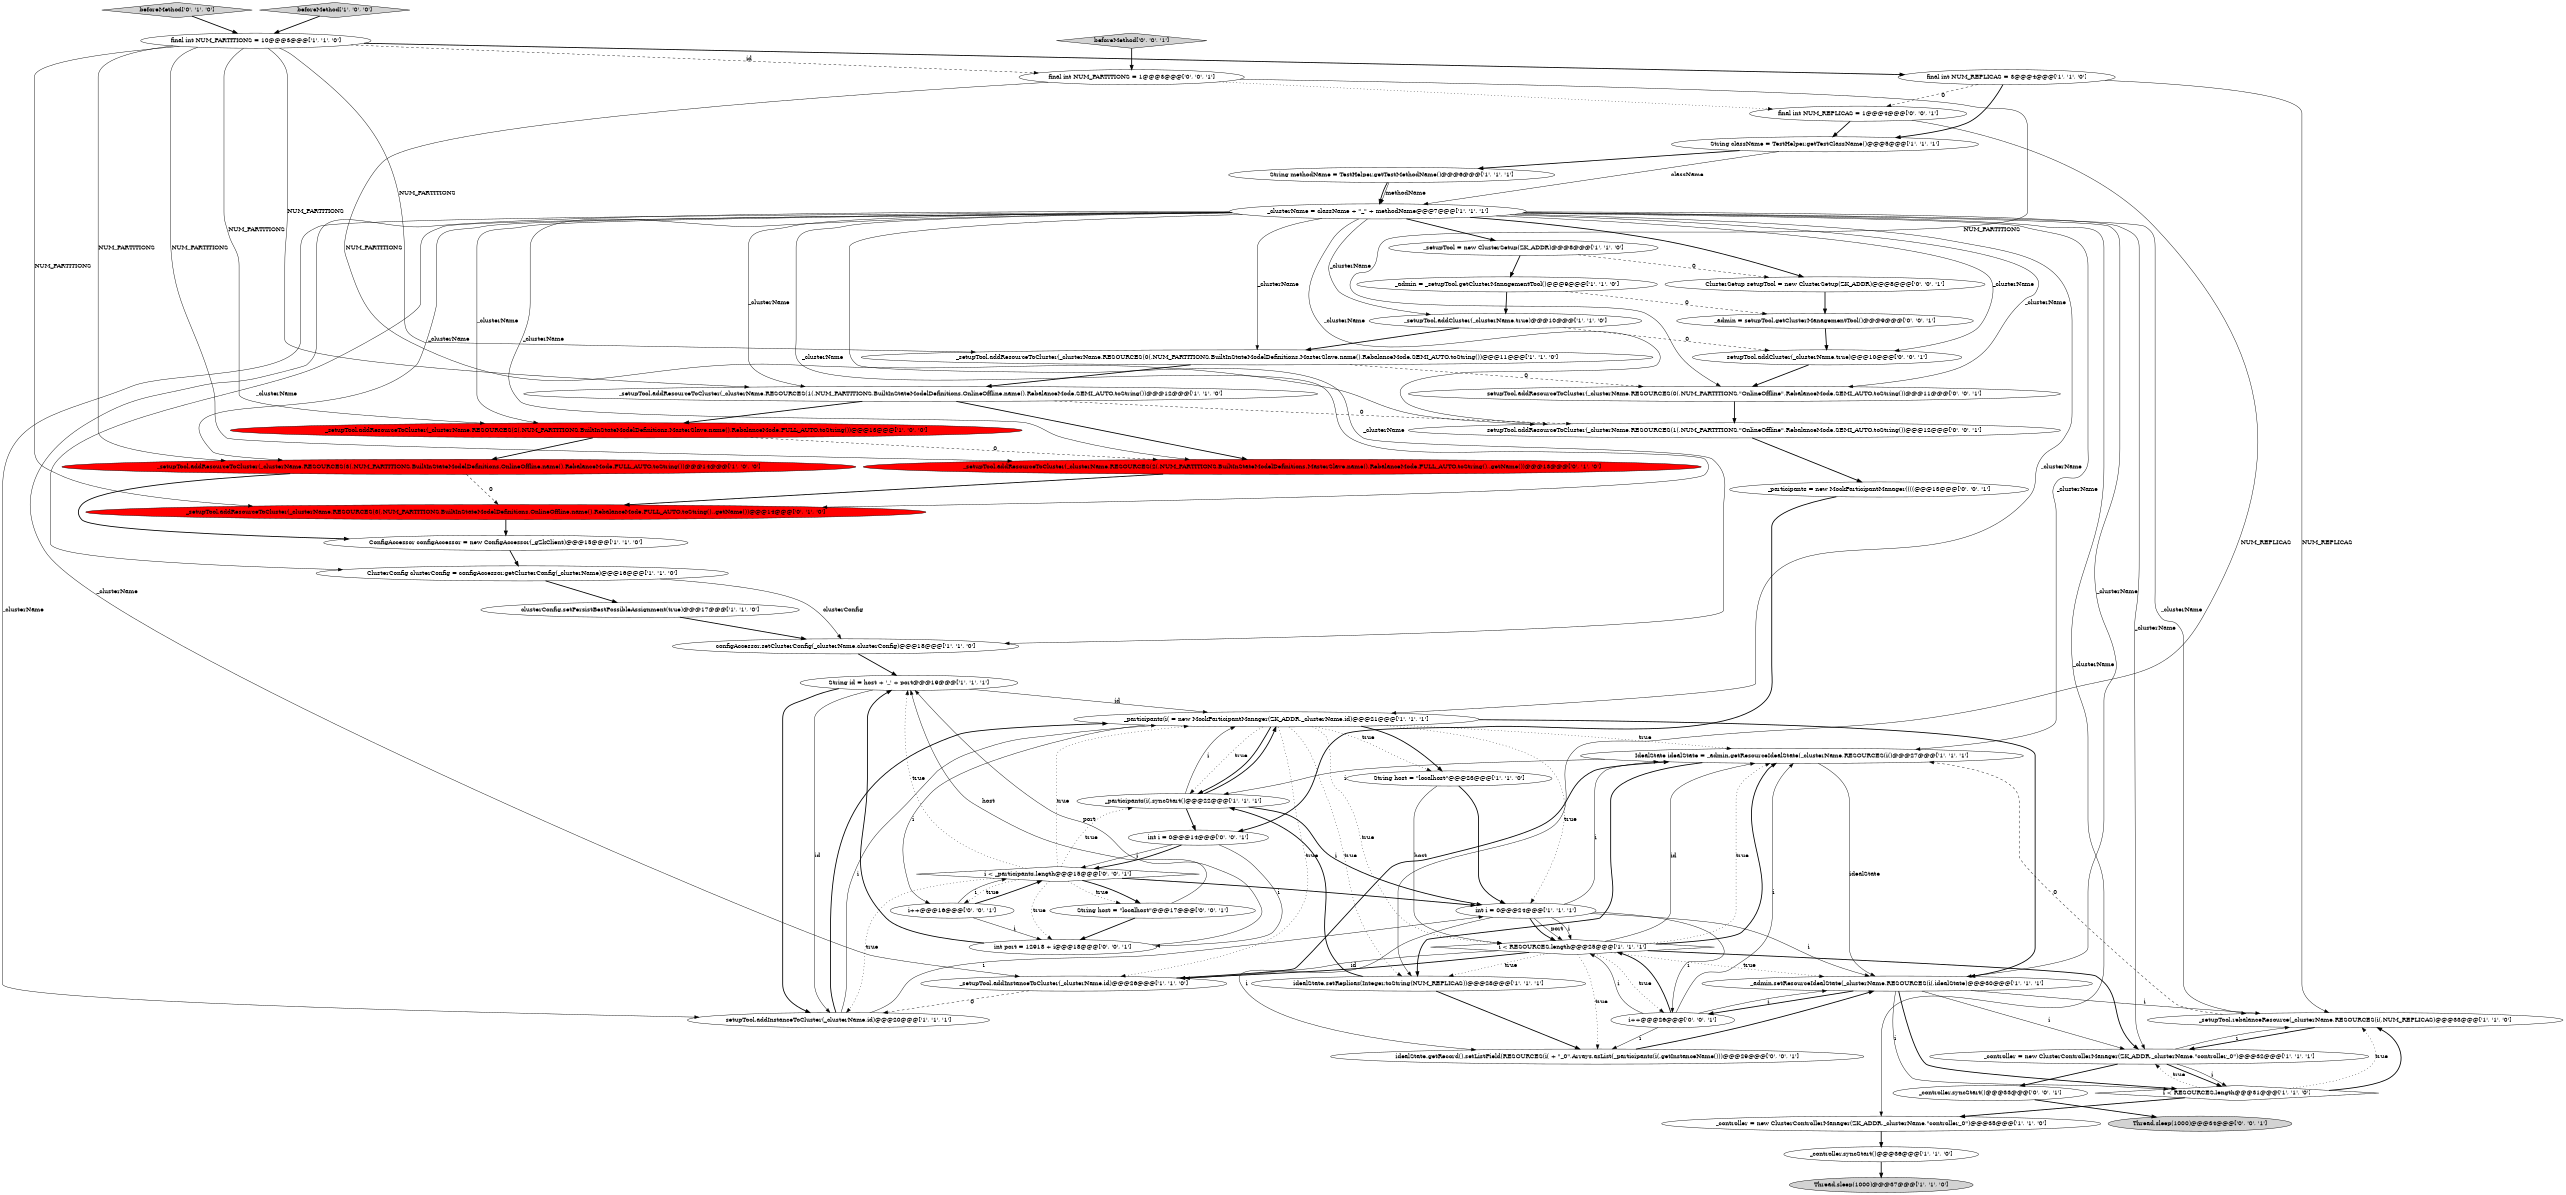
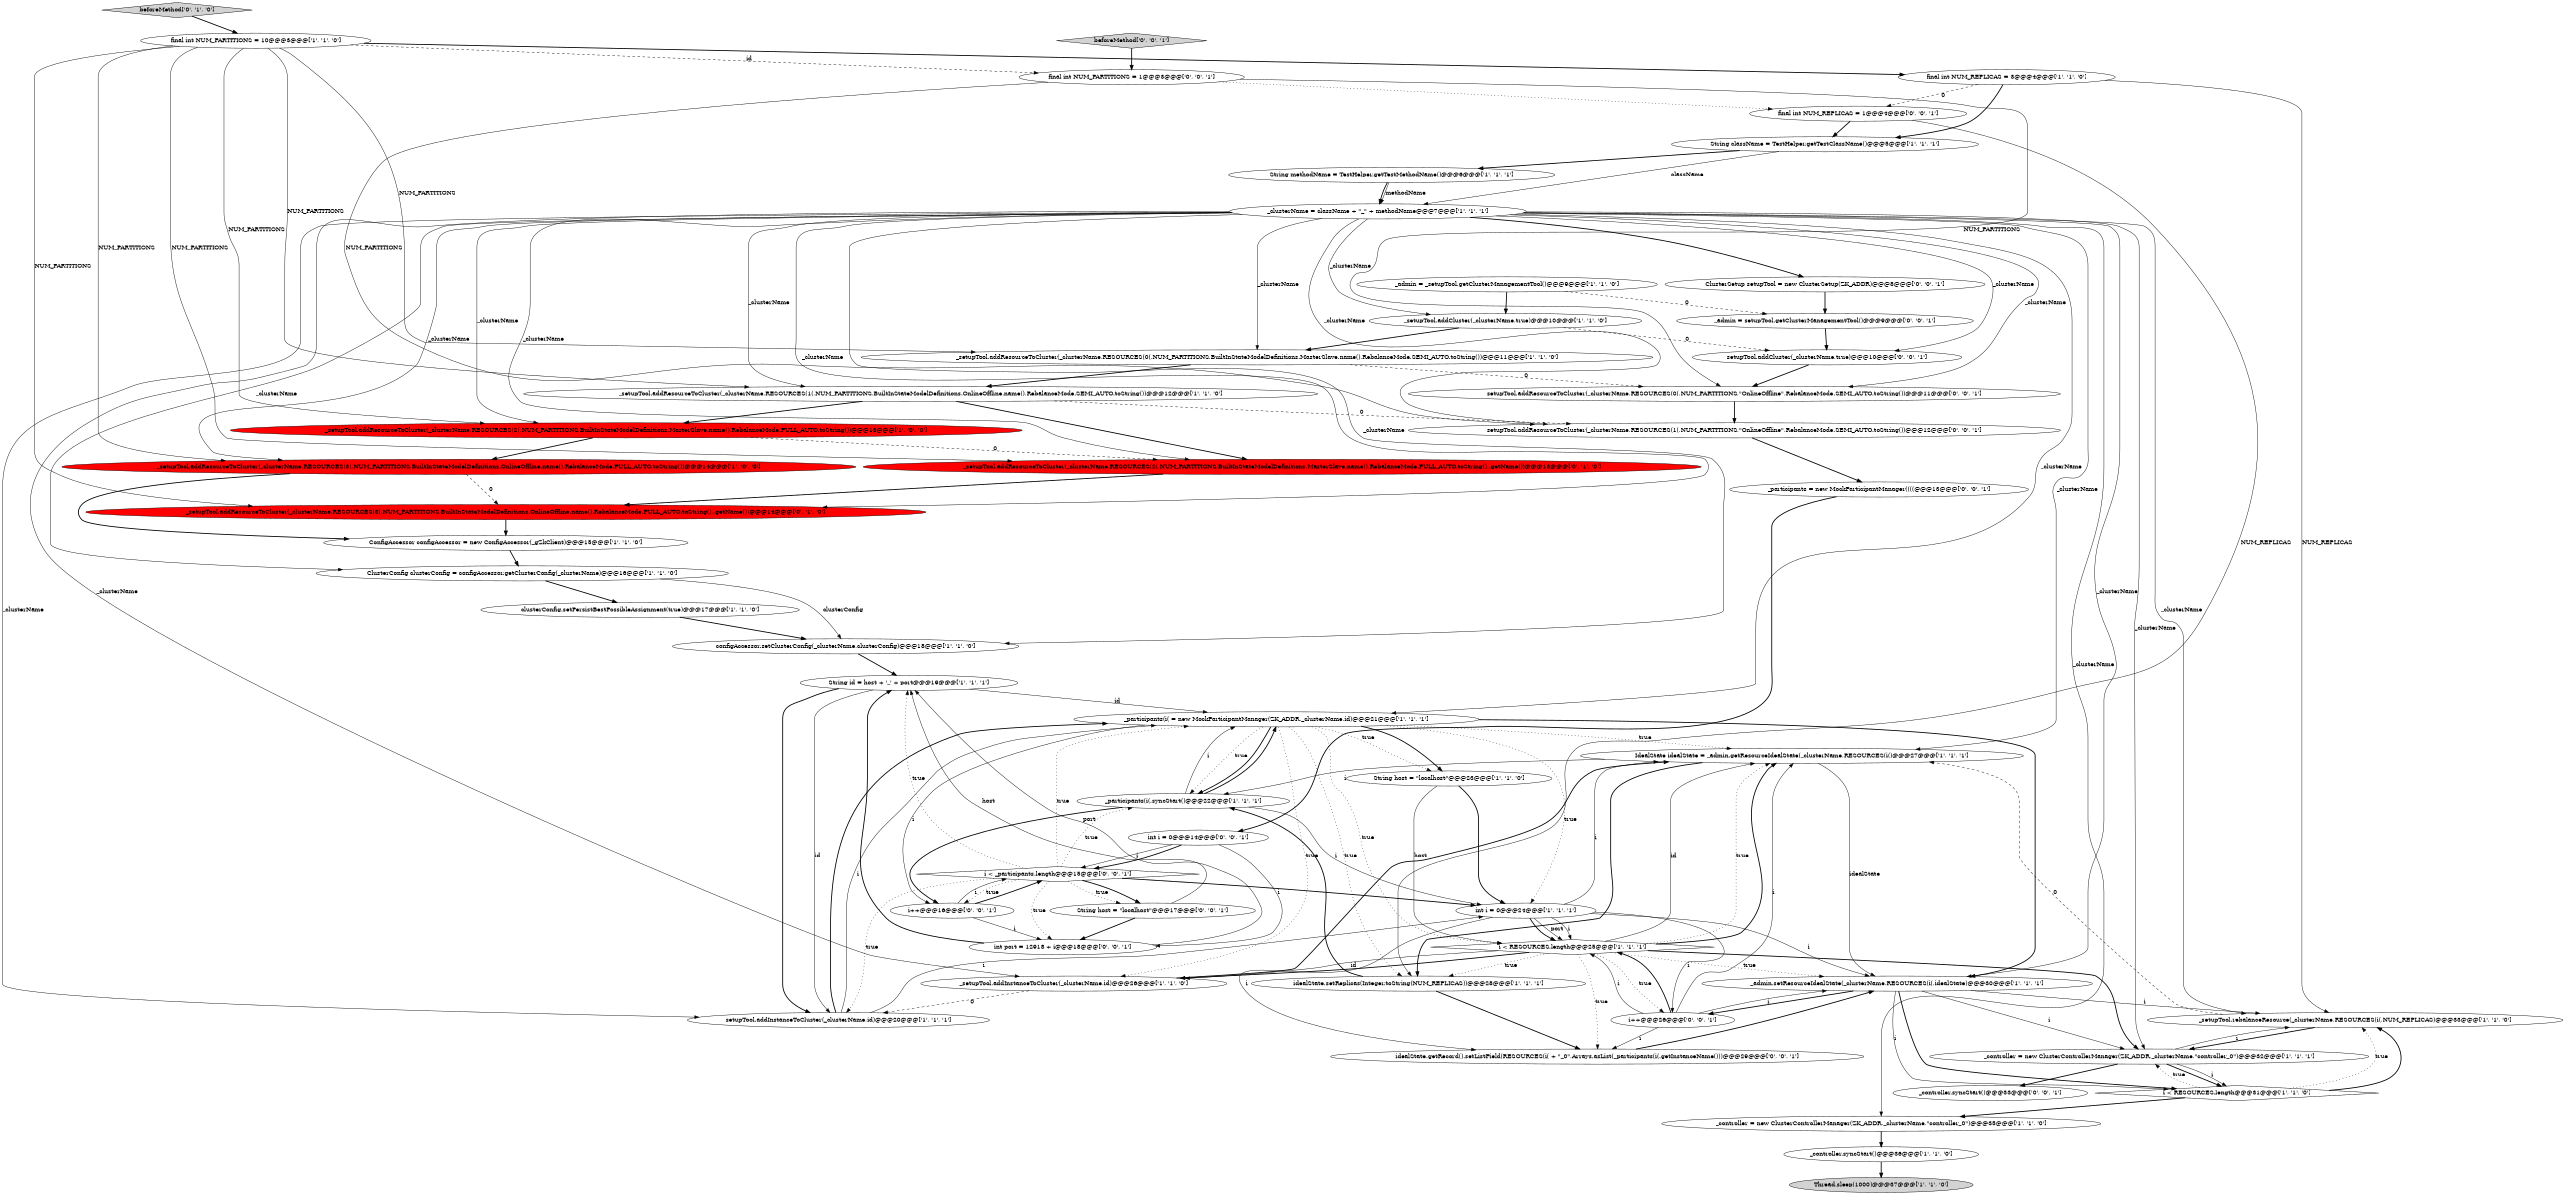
(335, 10) -> none
(1523, 248) -> none
(1190, 817) -> (991, 830)
(1355, 869) -> (1355, 869)
(2200, 1124) -> none
